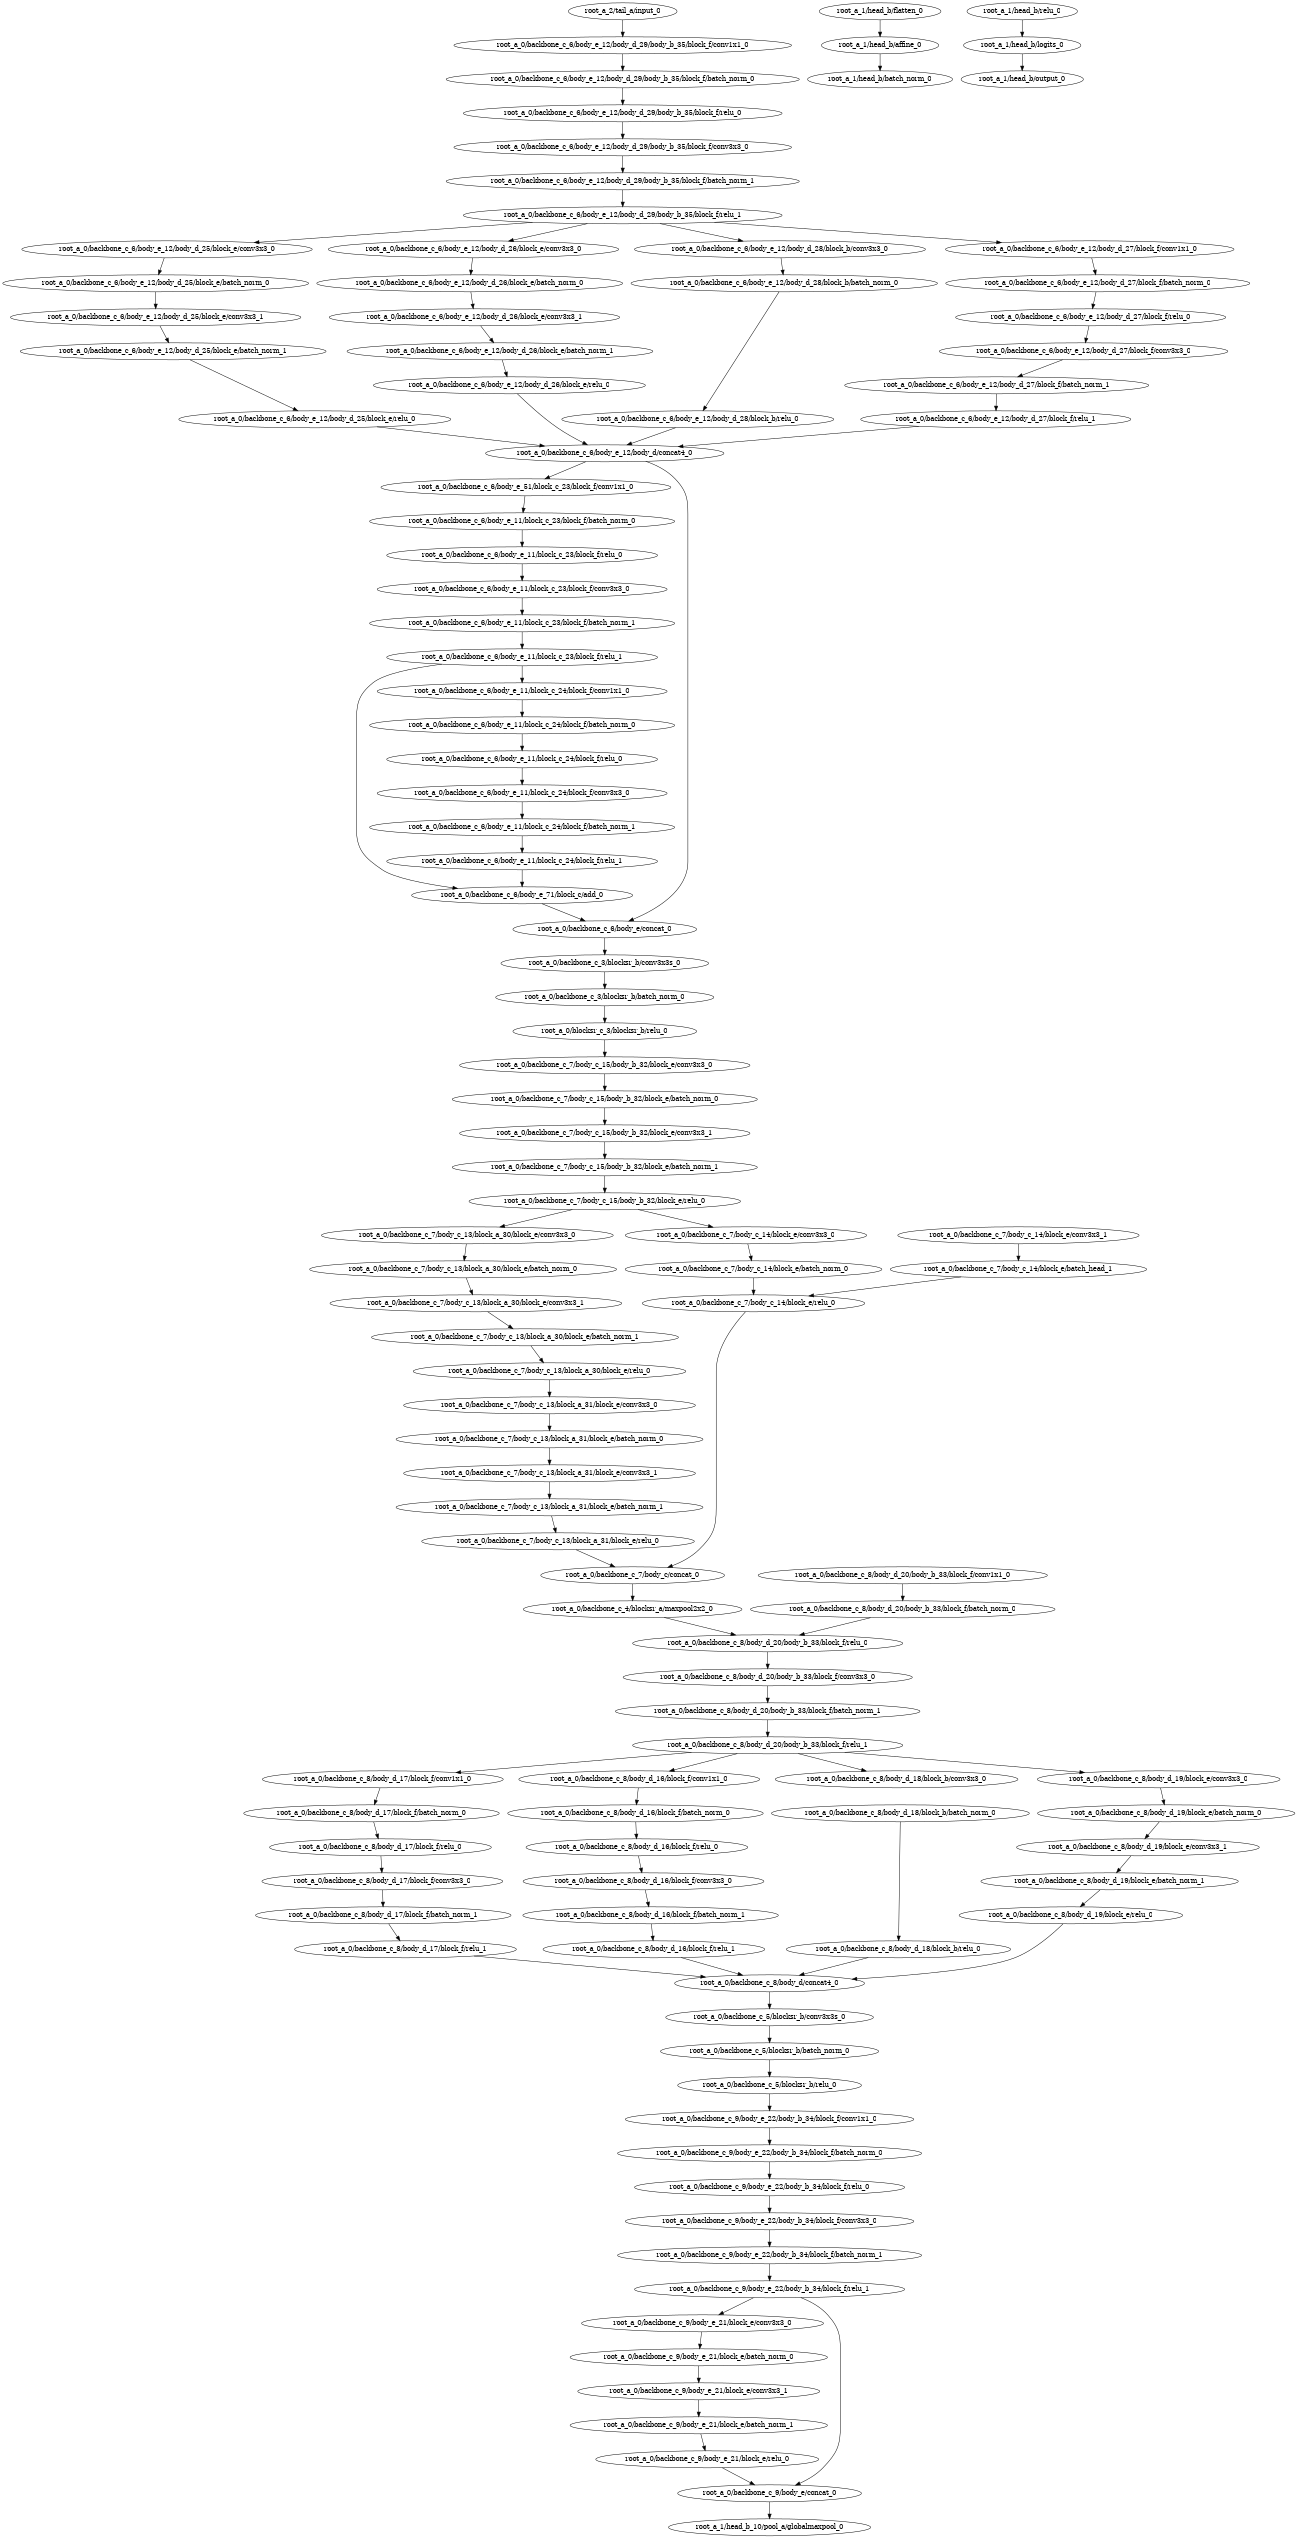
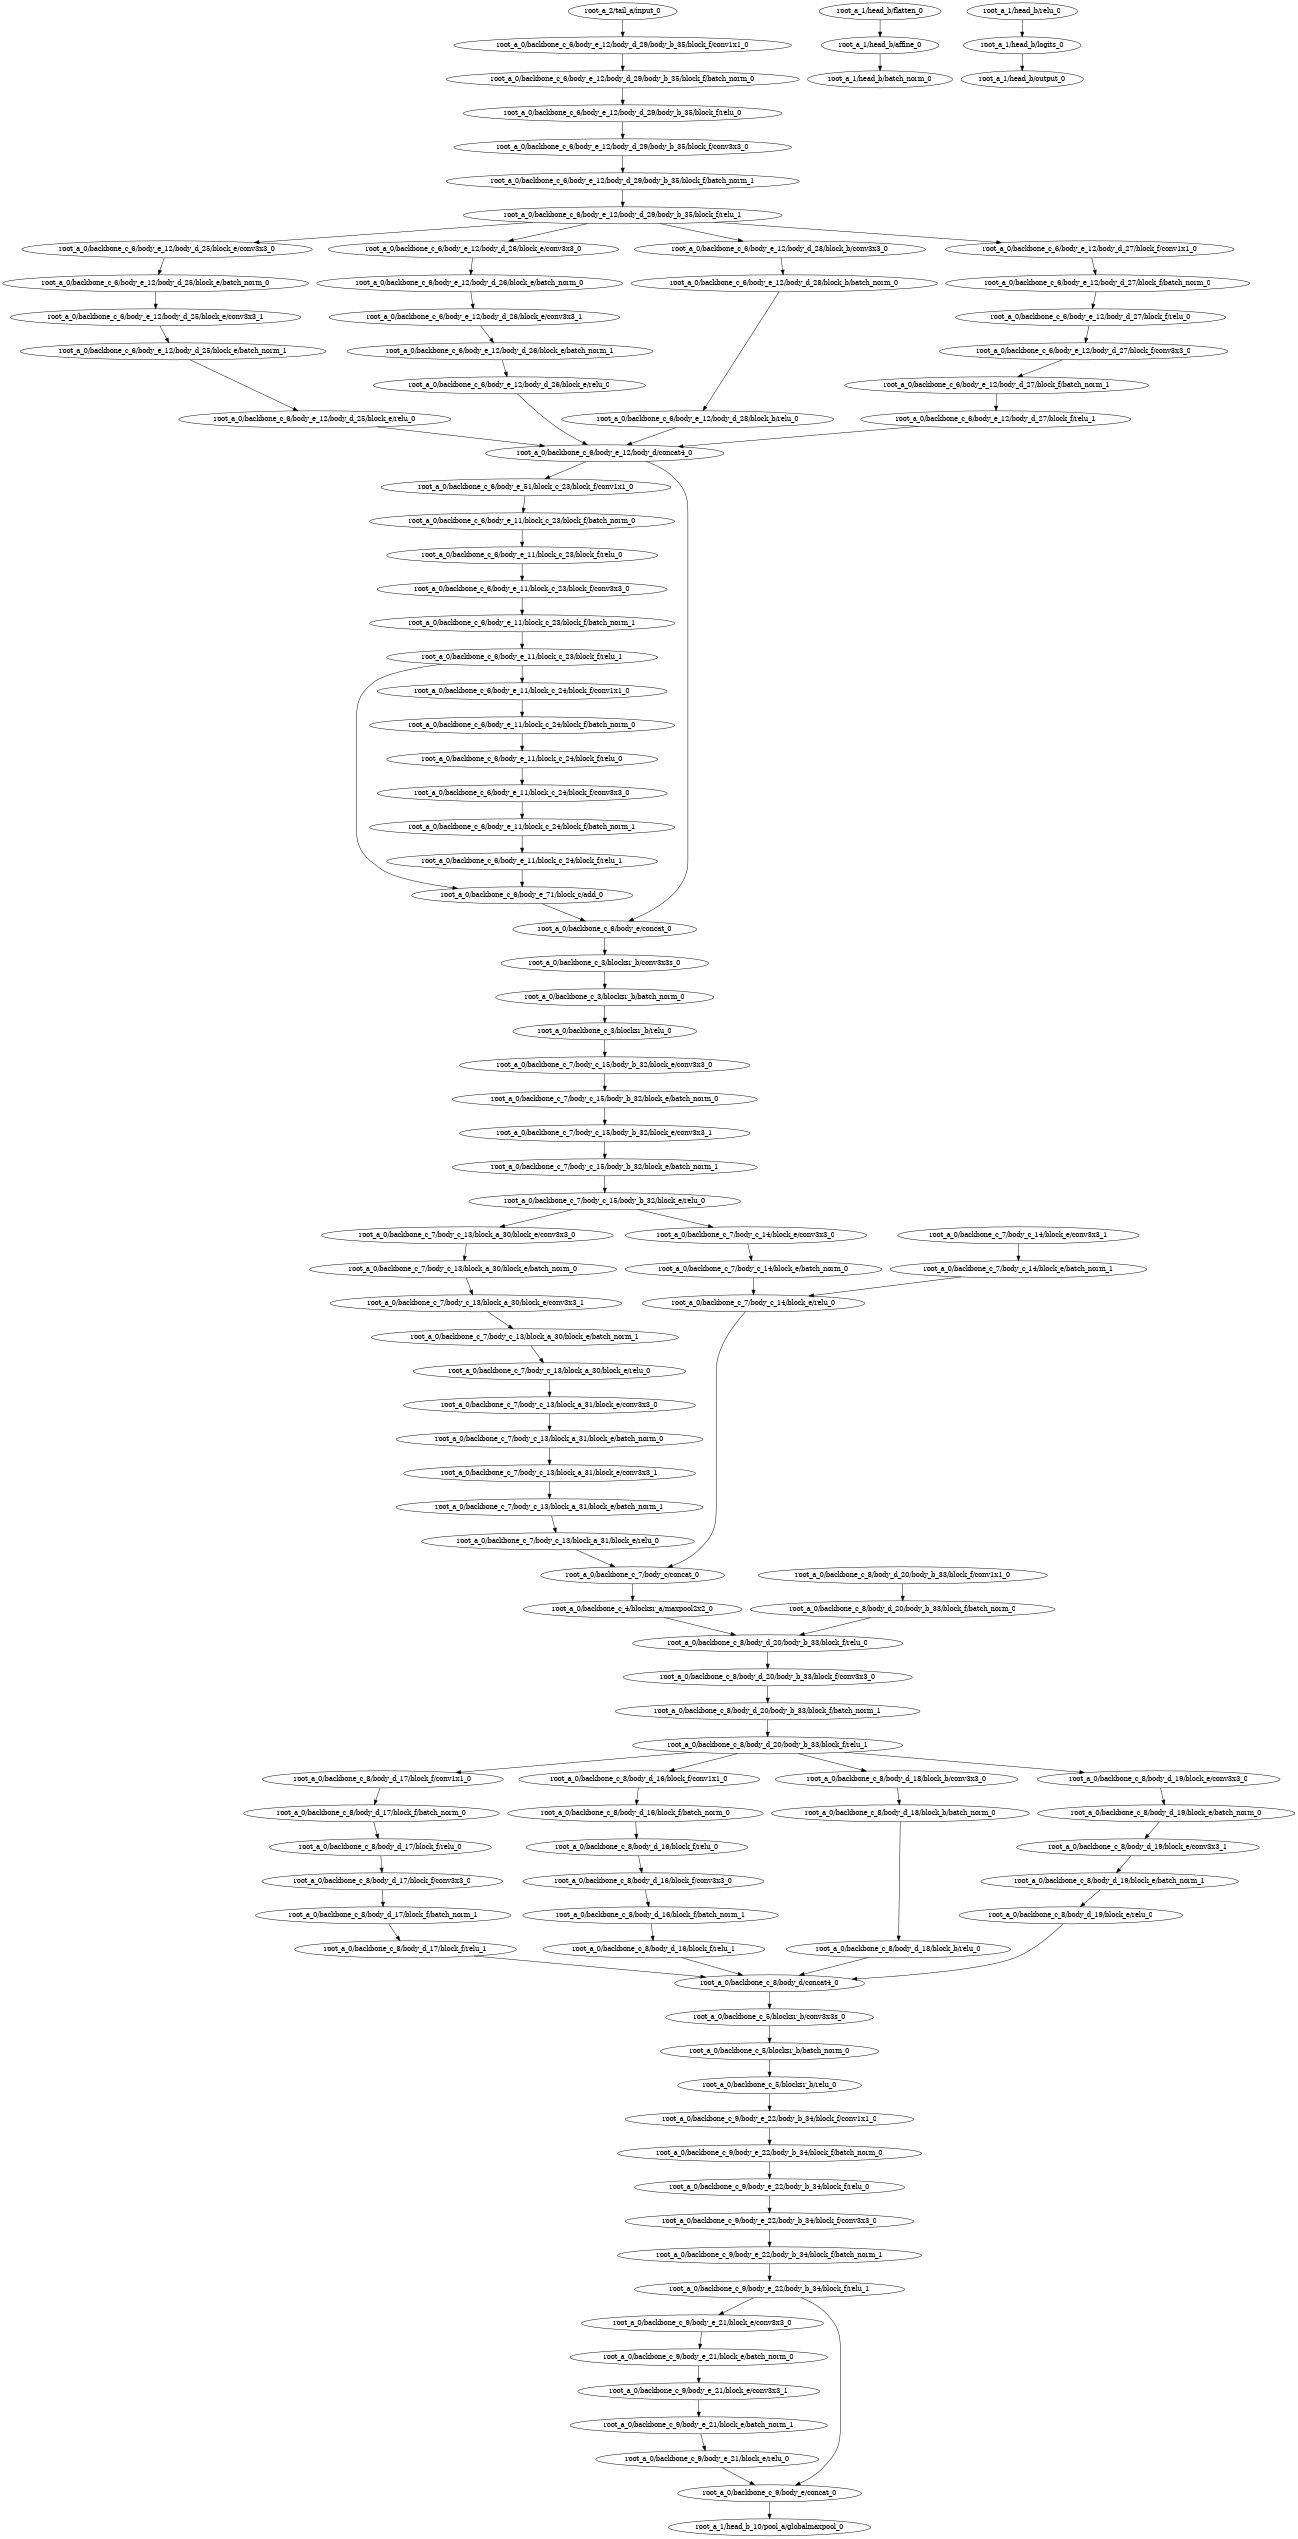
(605, 1031) -> (605, 1031)
(1018, 1269) -> (1018, 1269)
none -> (898, 1794)
